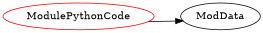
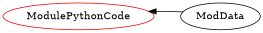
(162, 21) -> (170, 12)
